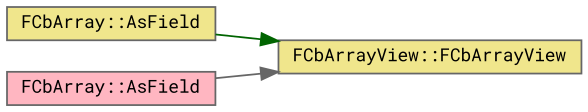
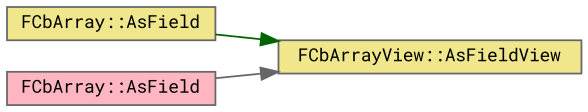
(430, 57) -> (430, 57)
